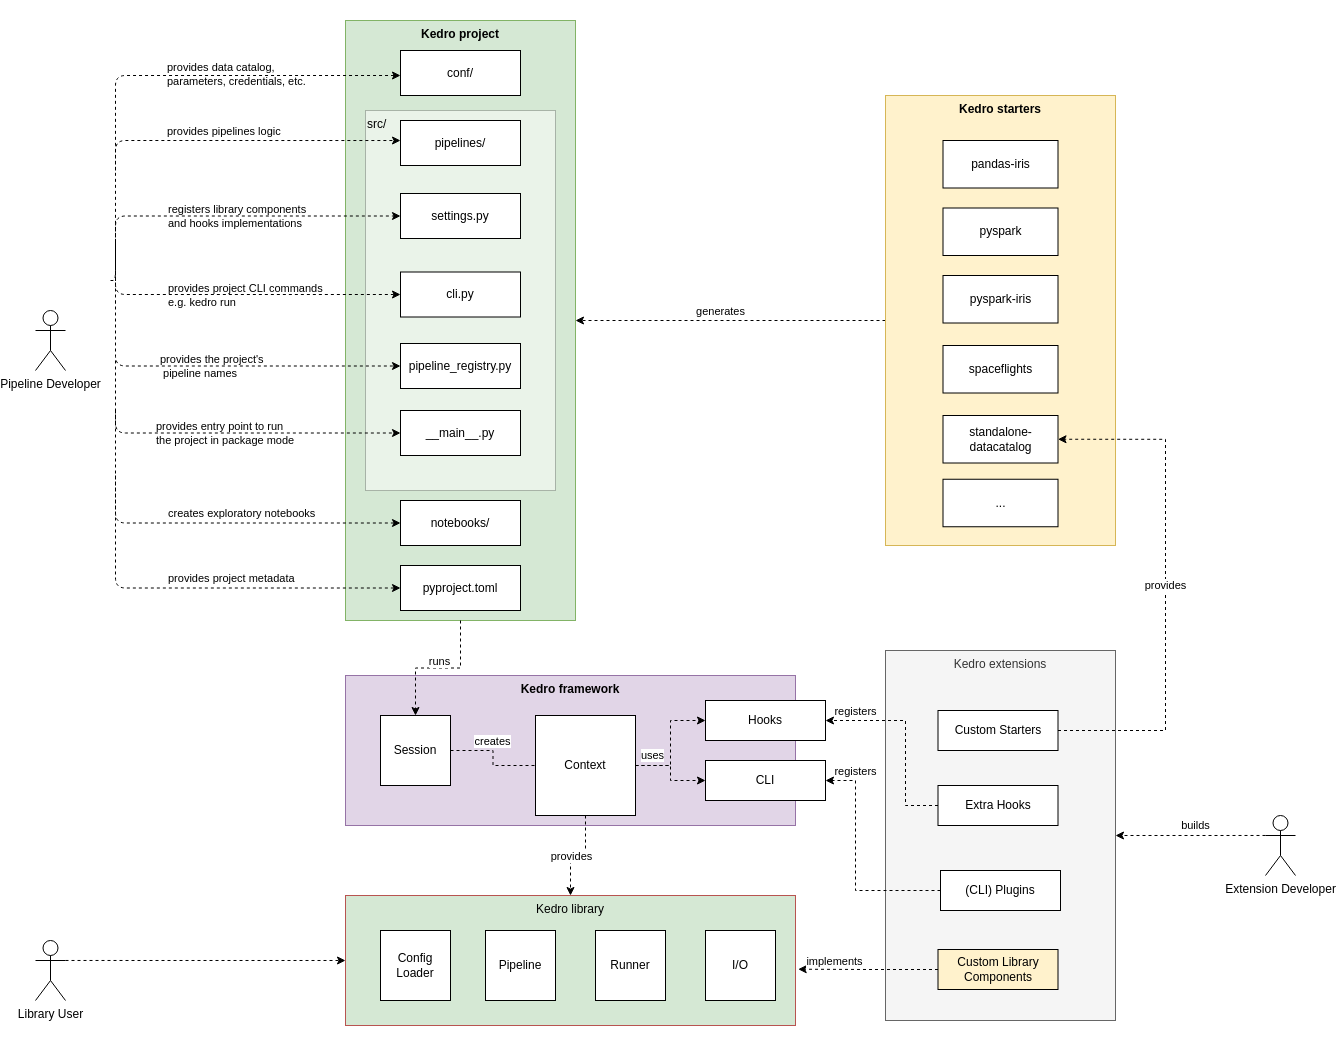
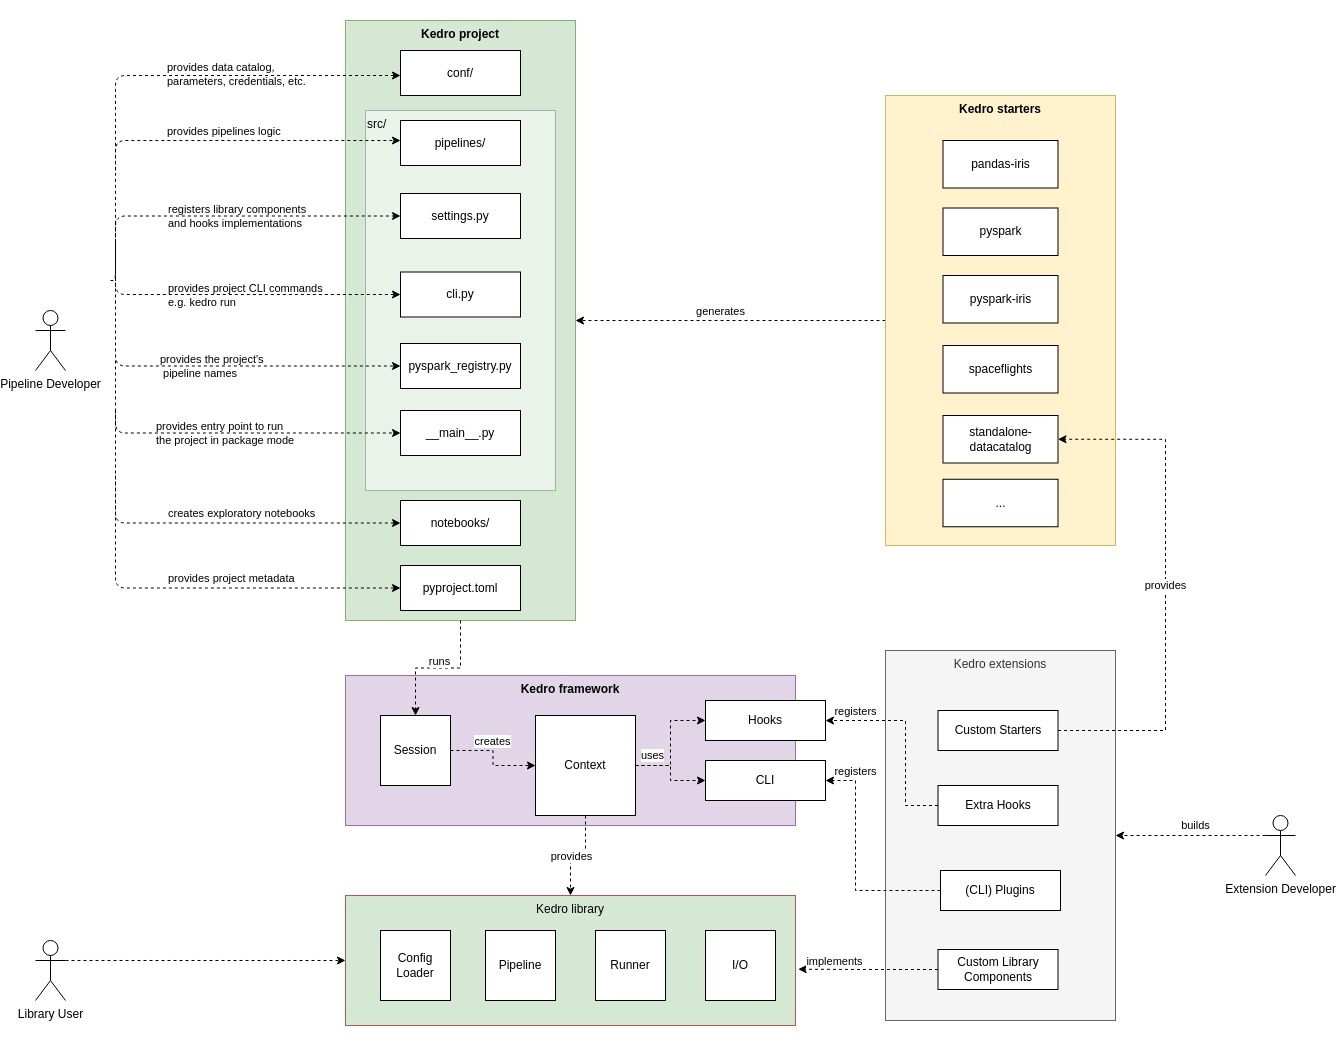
(461, 367) -> (461, 367)
(529, 766) -> (527, 766)
(998, 970) -> (998, 970)
